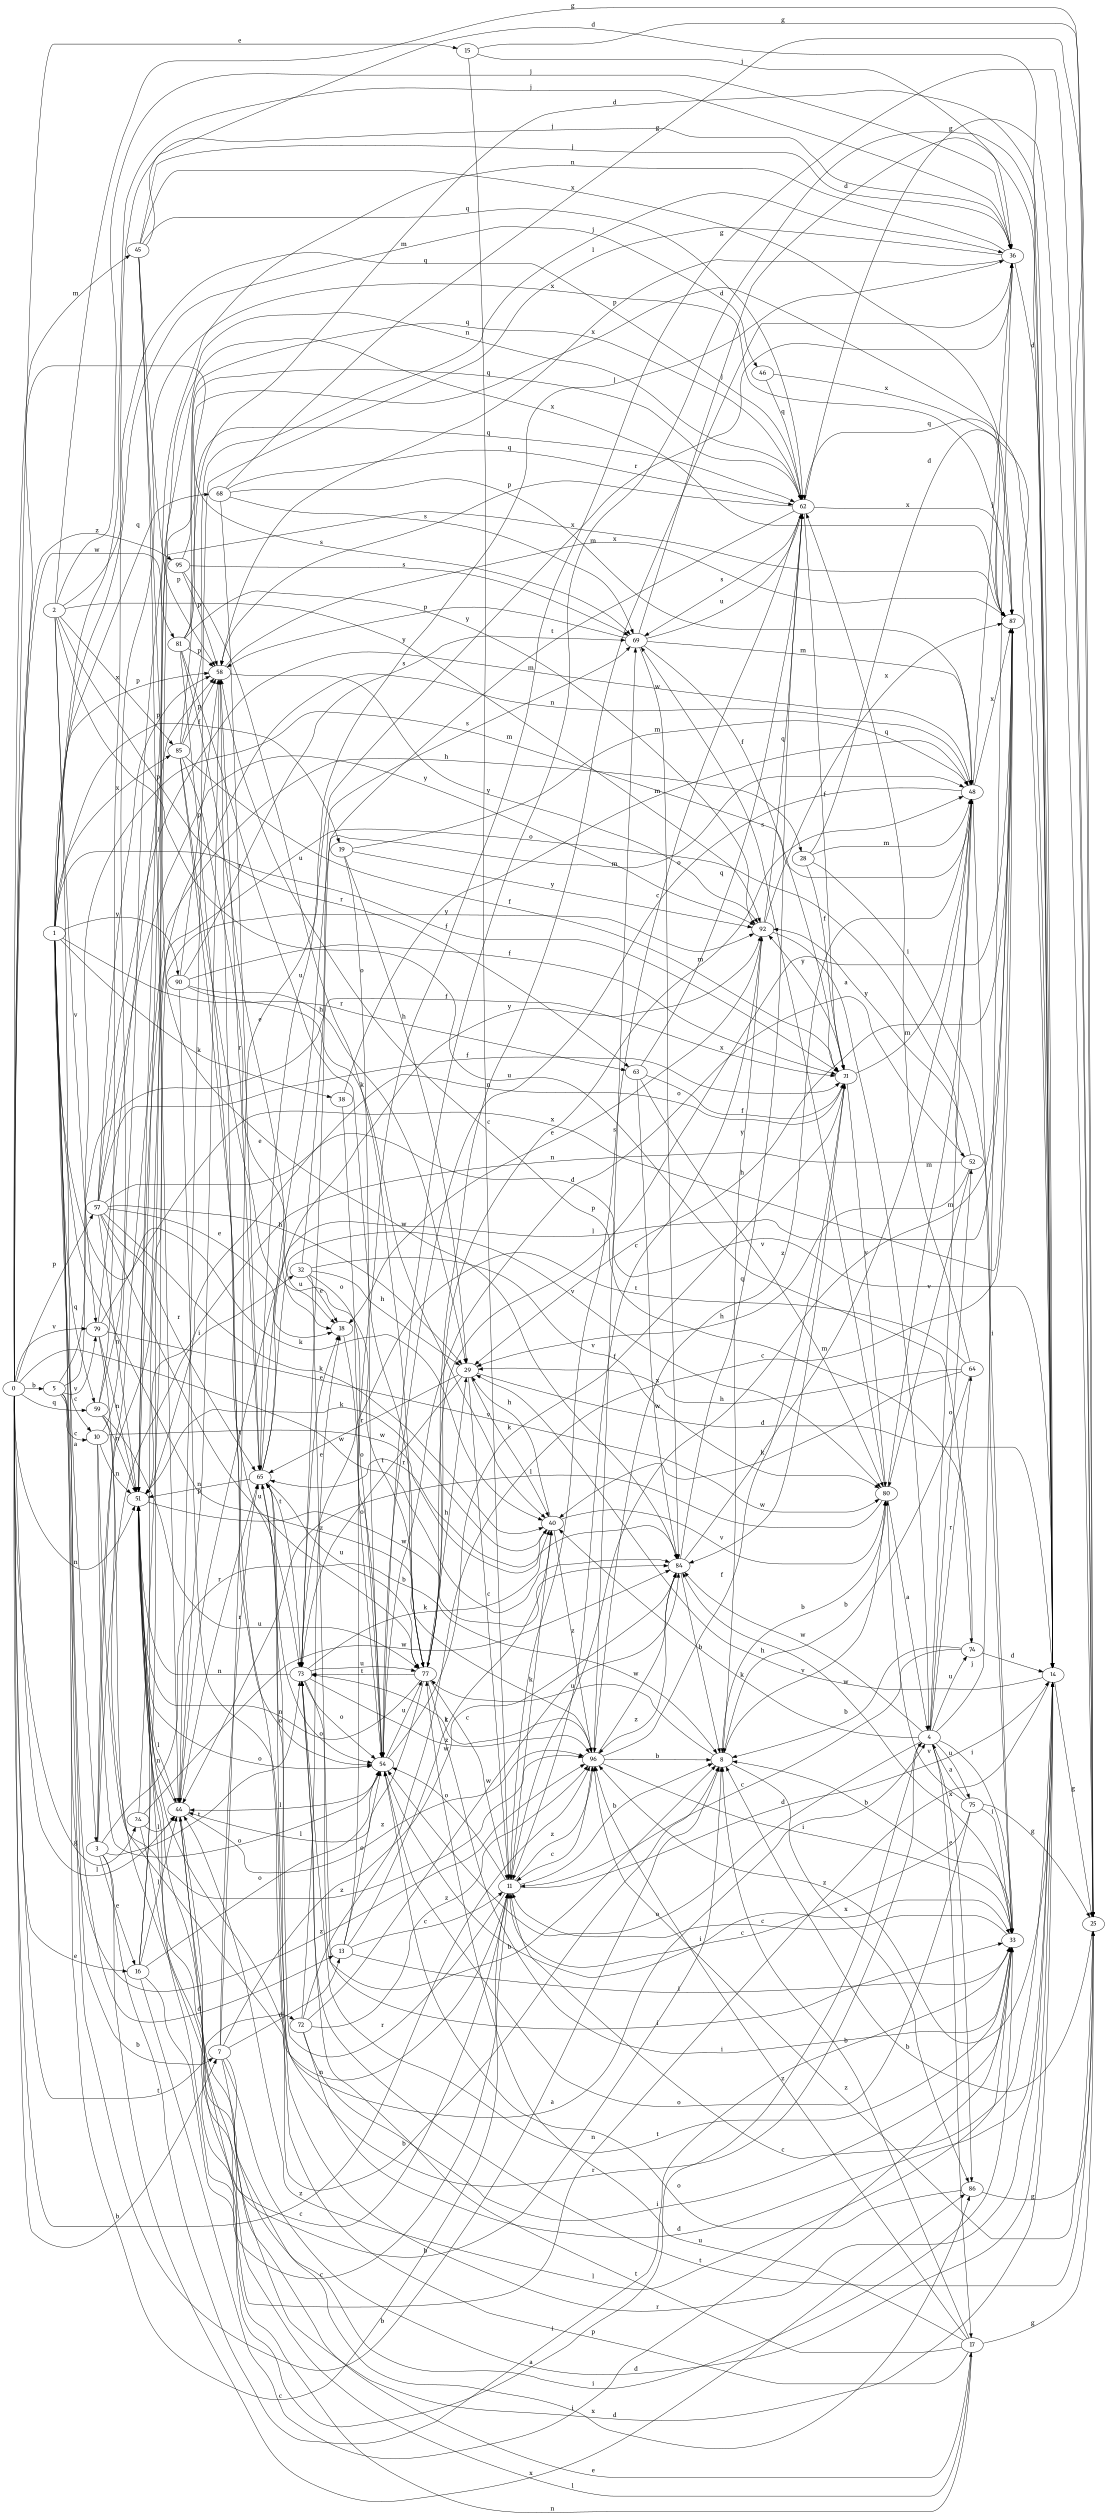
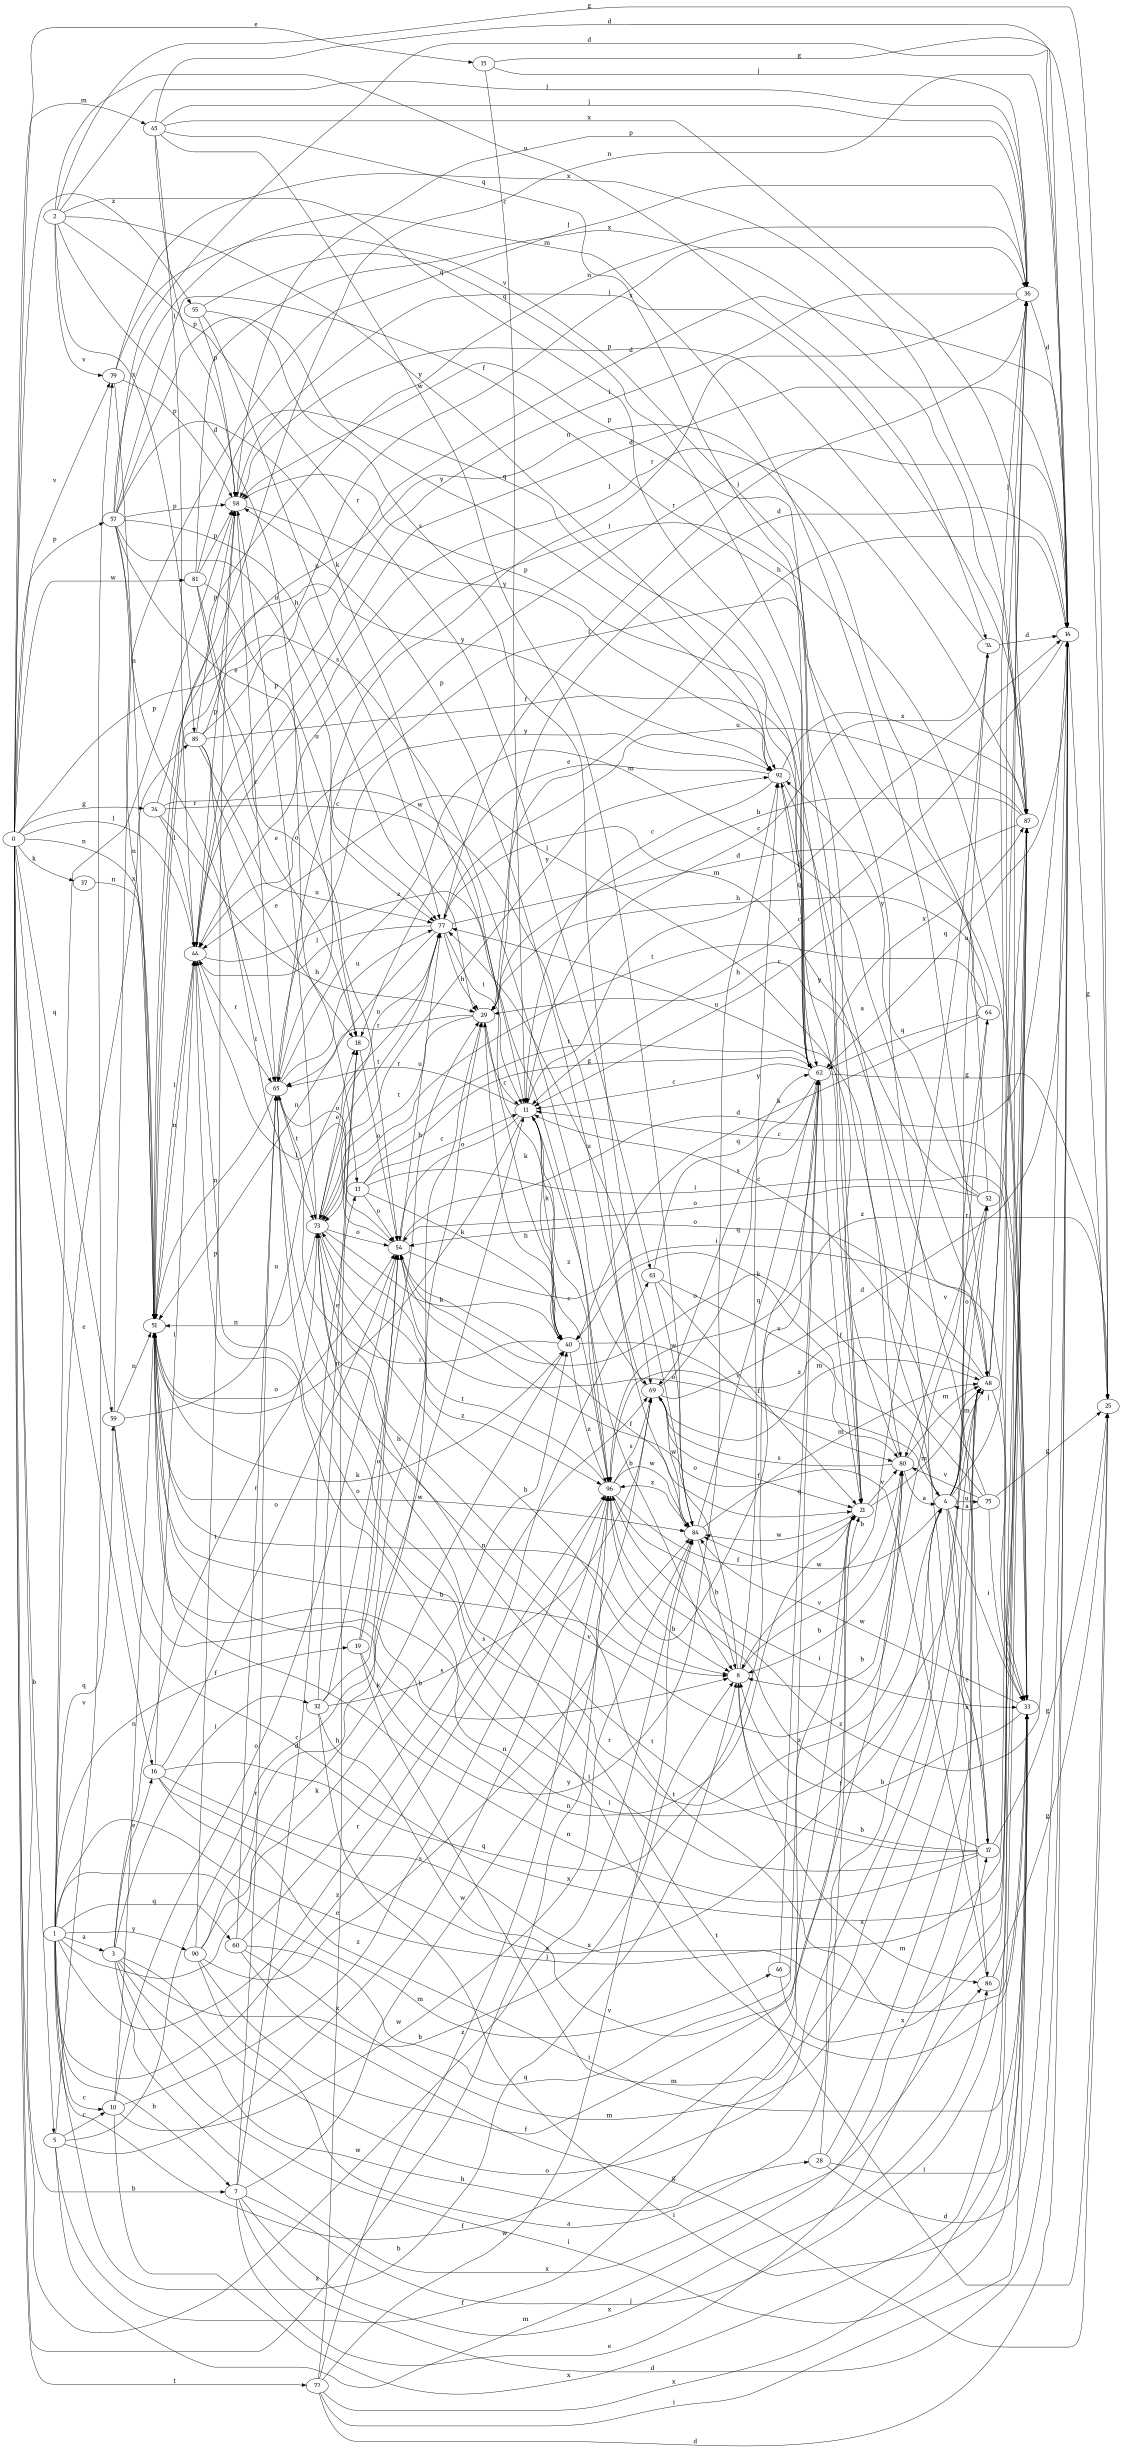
(903, 102) -> (556, 1068)
(220, 494) -> (236, 1946)
(179, 566) -> (195, 310)
(722, 602) -> (738, 1230)
none -> (660, 621)
(525, 655) -> (479, 951)
(992, 699) -> (1008, 1099)
none -> (289, 866)
none -> (84, 883)
none -> (285, 962)
(722, 1048) -> (738, 725)
(342, 1100) -> none
(468, 1718) -> (484, 985)
(186, 2007) -> none
(722, 2050) -> (738, 856)
(907, 2051) -> none
